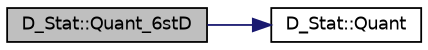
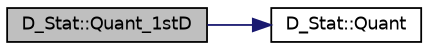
(107, 25) -> (107, 25)
